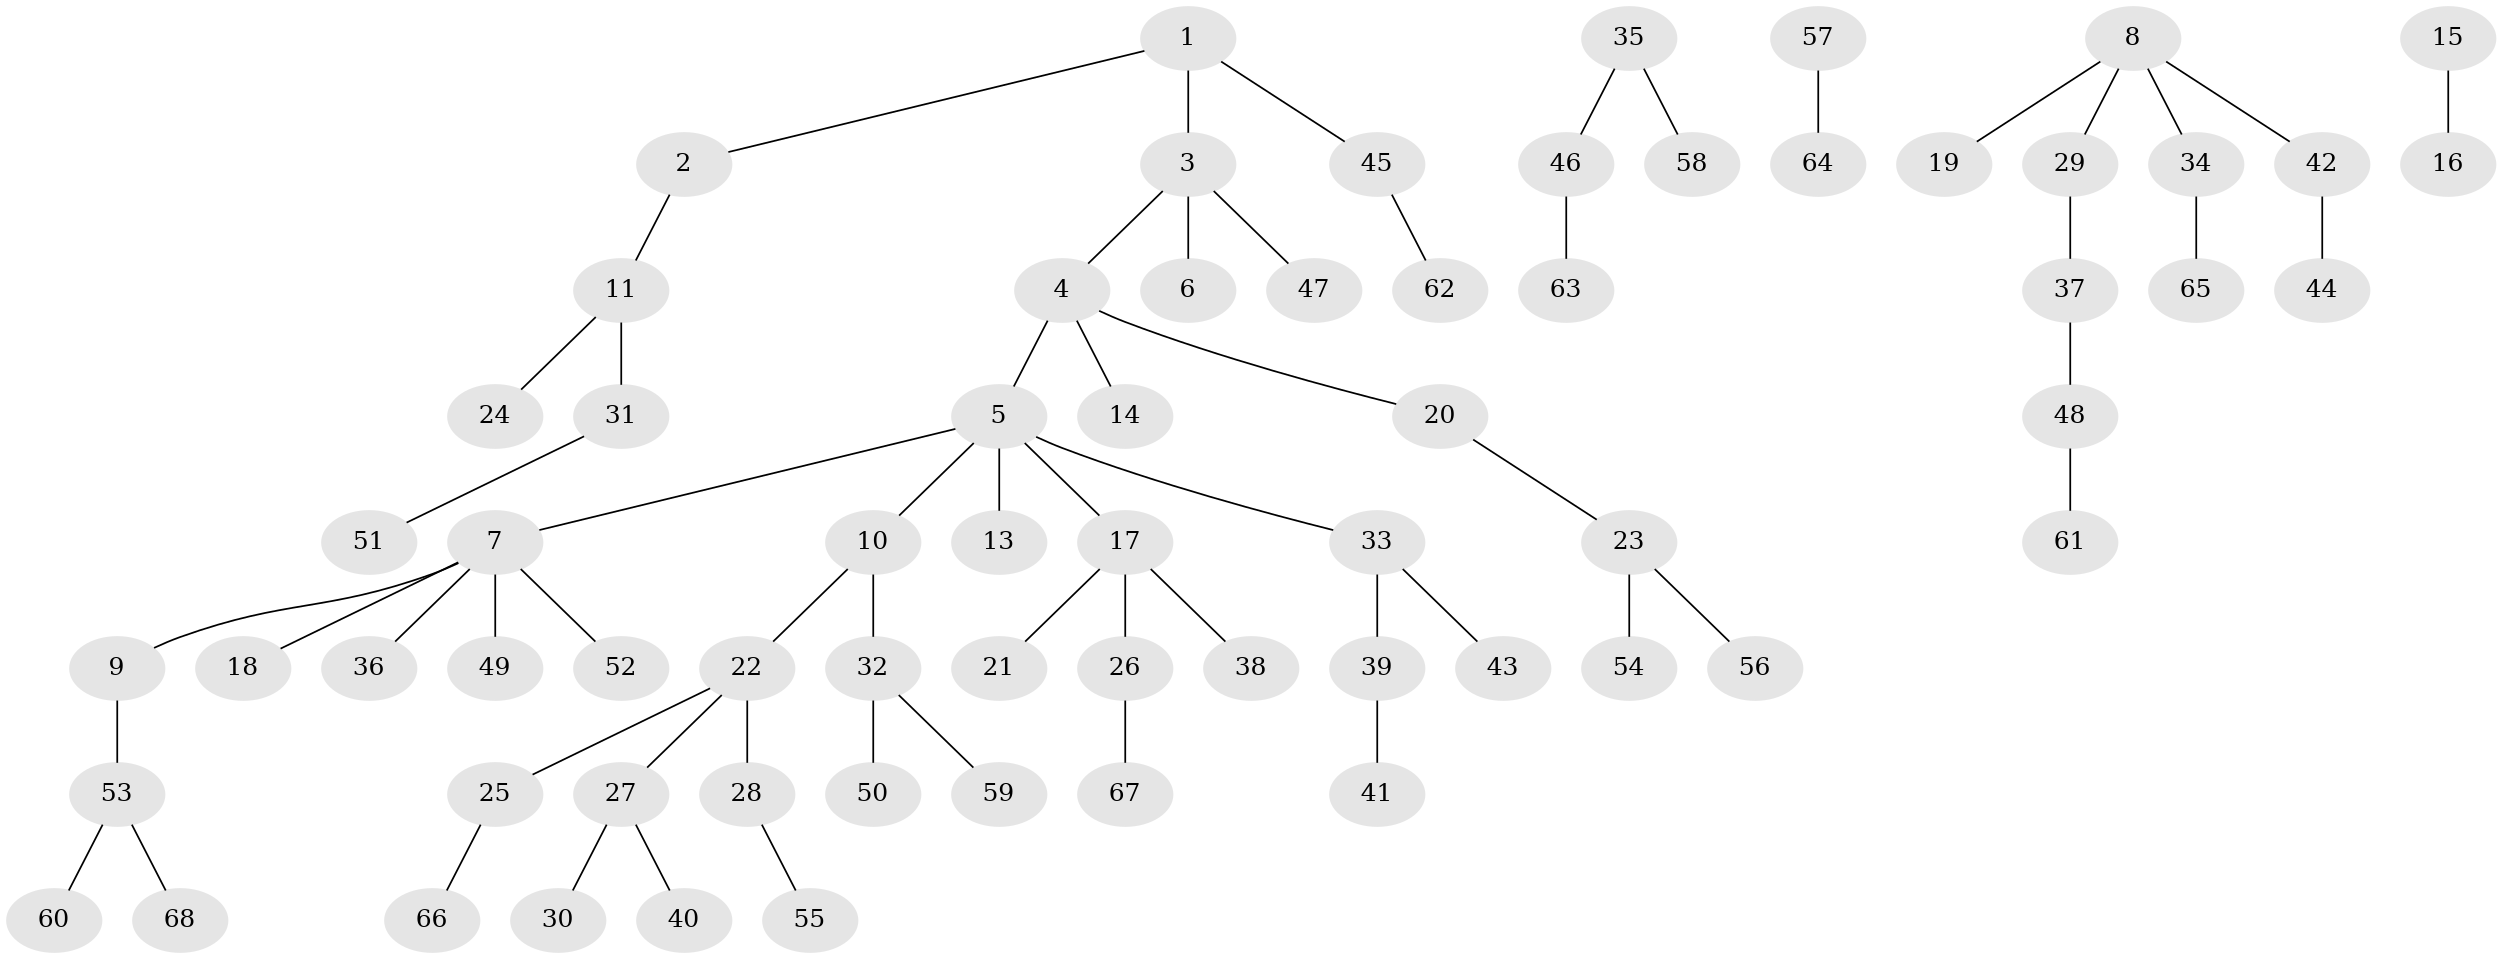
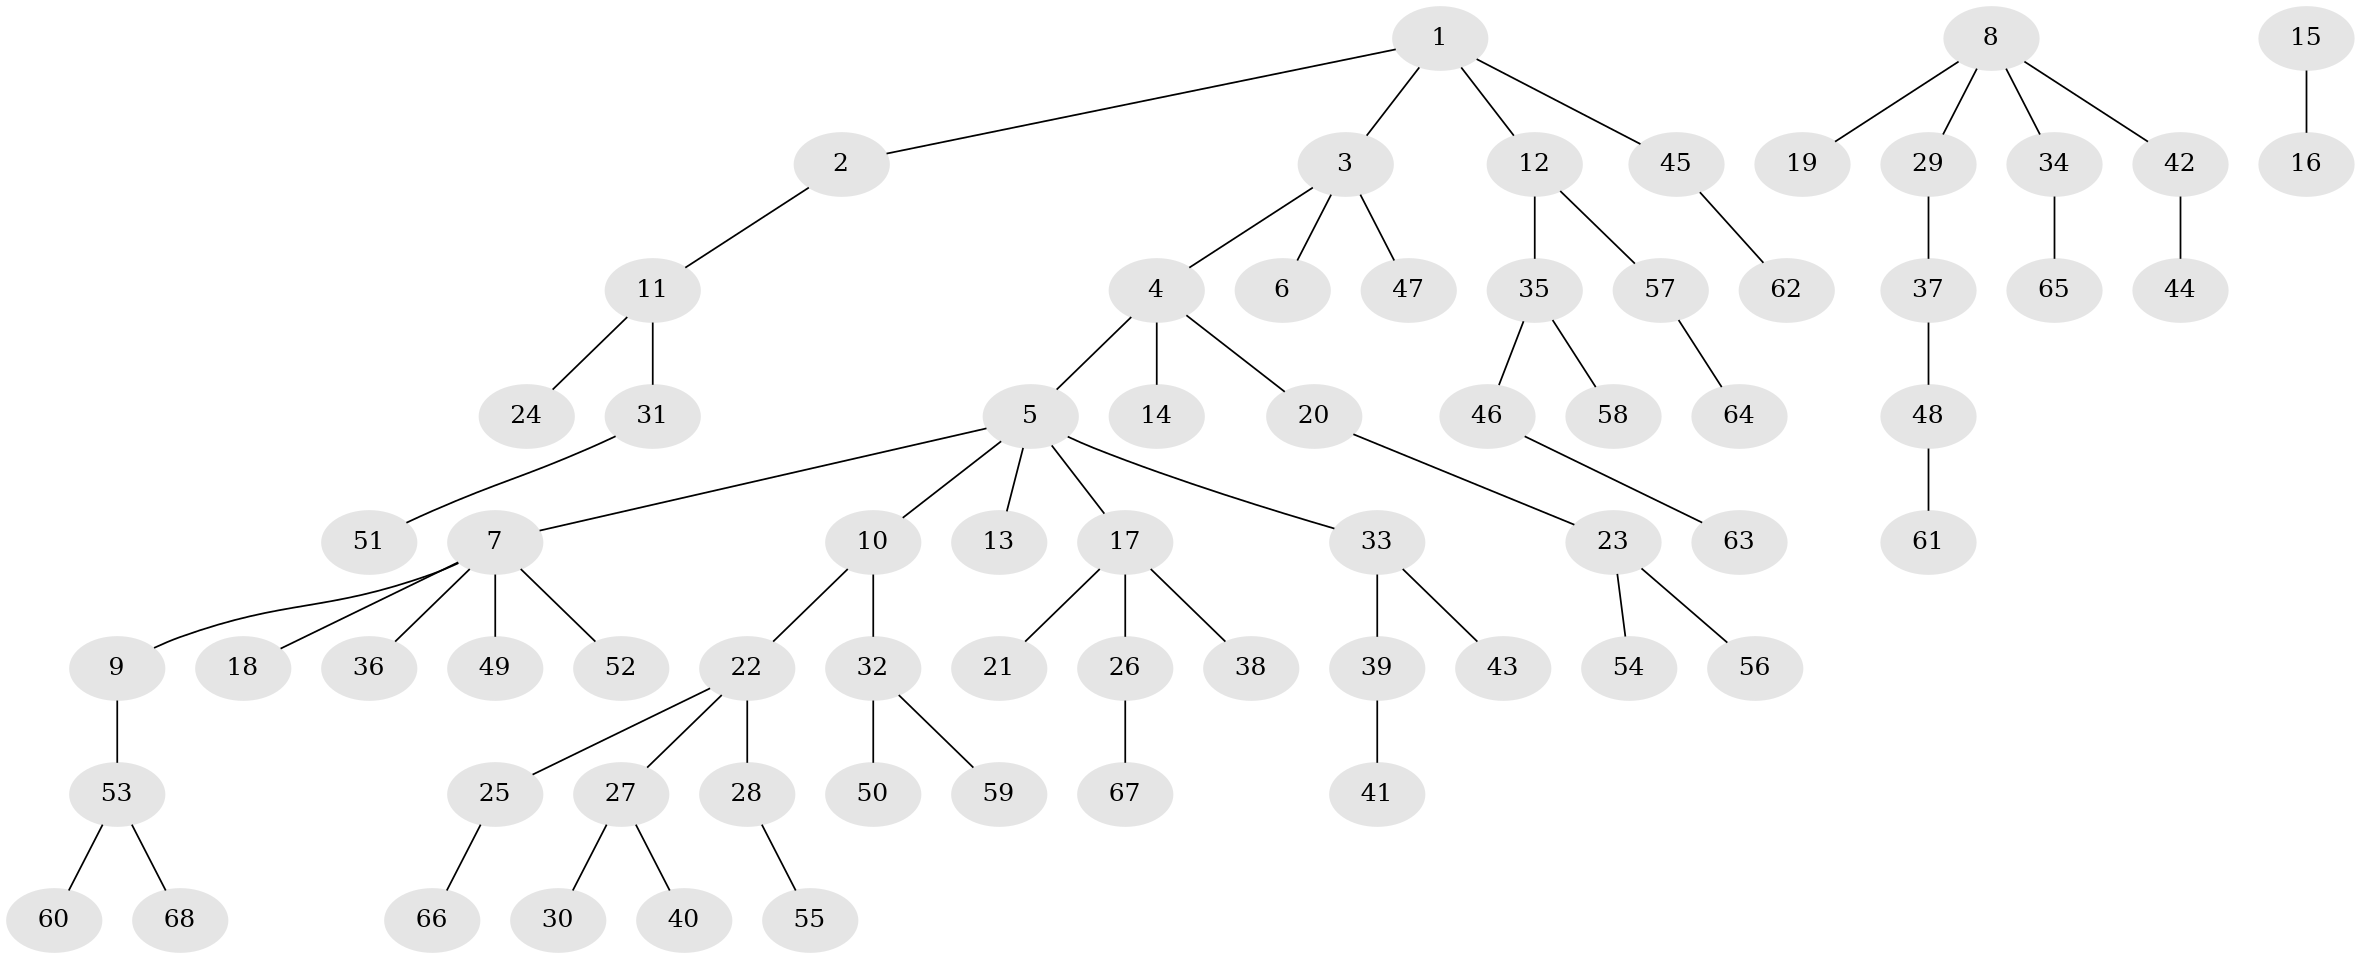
none -> (1535, 164)
